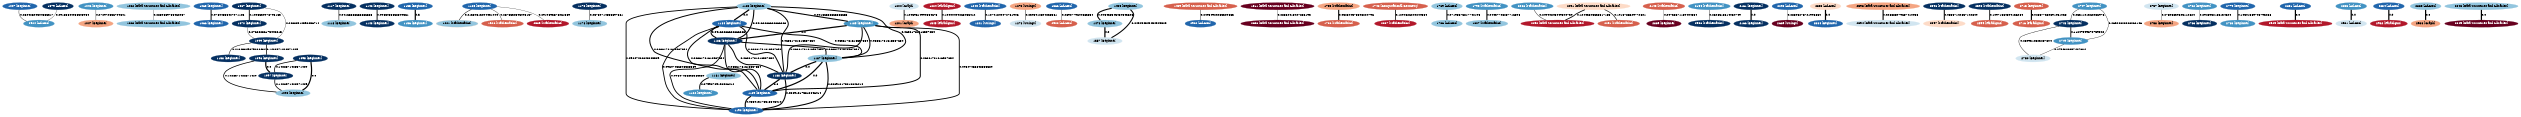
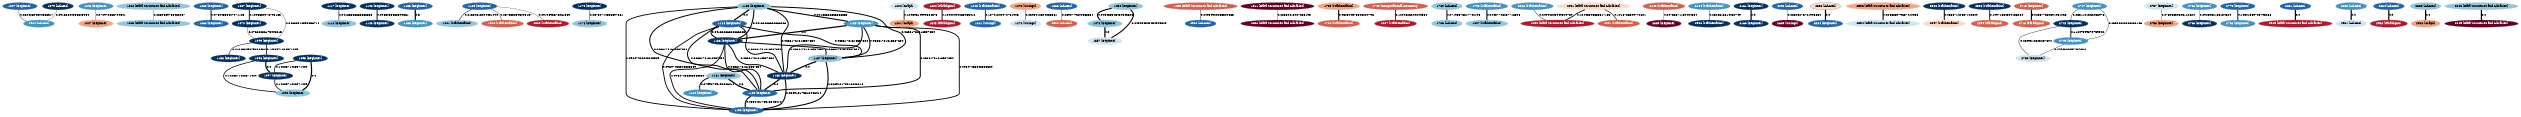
(1826, 6) -> (1826, 6)
(800, 81) -> (739, 86)
